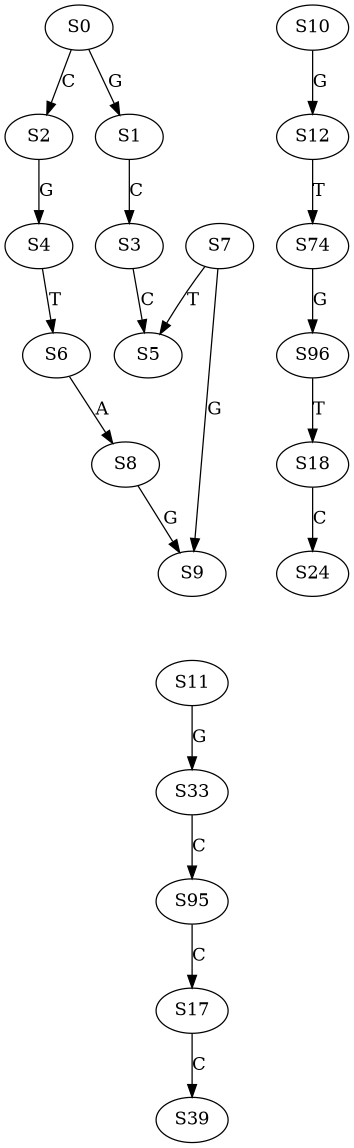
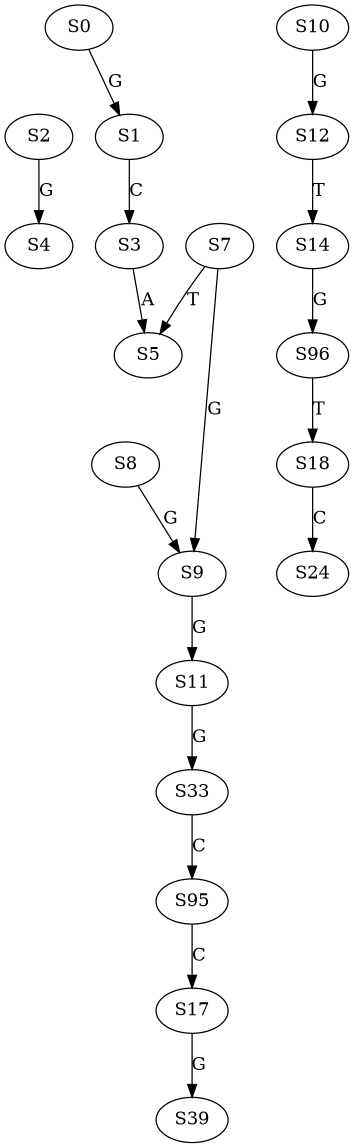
(61, 76) -> none
(313, 246) -> (313, 246)
(148, 301) -> (148, 301)
(56, 355) -> none
none -> (192, 622)
(199, 1065) -> (199, 1065)
